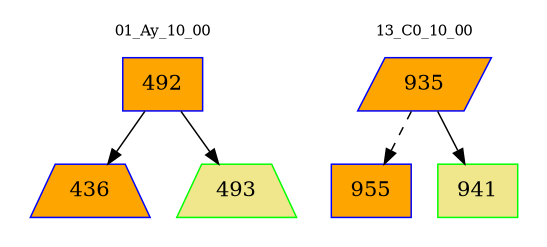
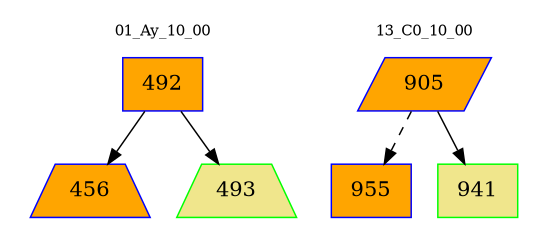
(425, 84) -> (425, 84)
(90, 191) -> (90, 191)
